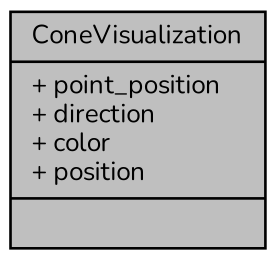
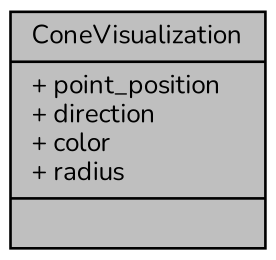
(89, 172) -> (79, 172)
